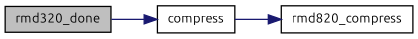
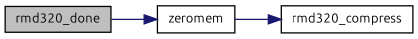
(196, 19) -> (196, 19)
(347, 19) -> (347, 19)
